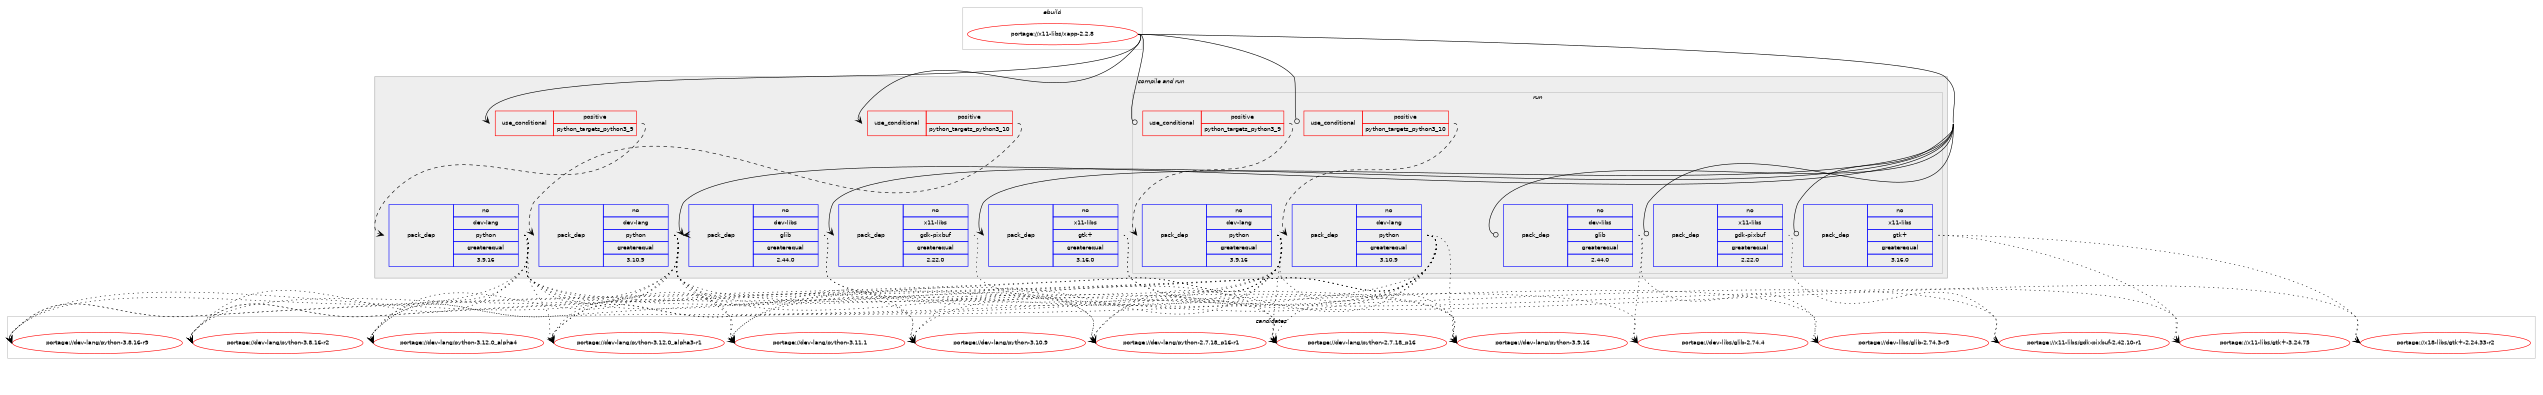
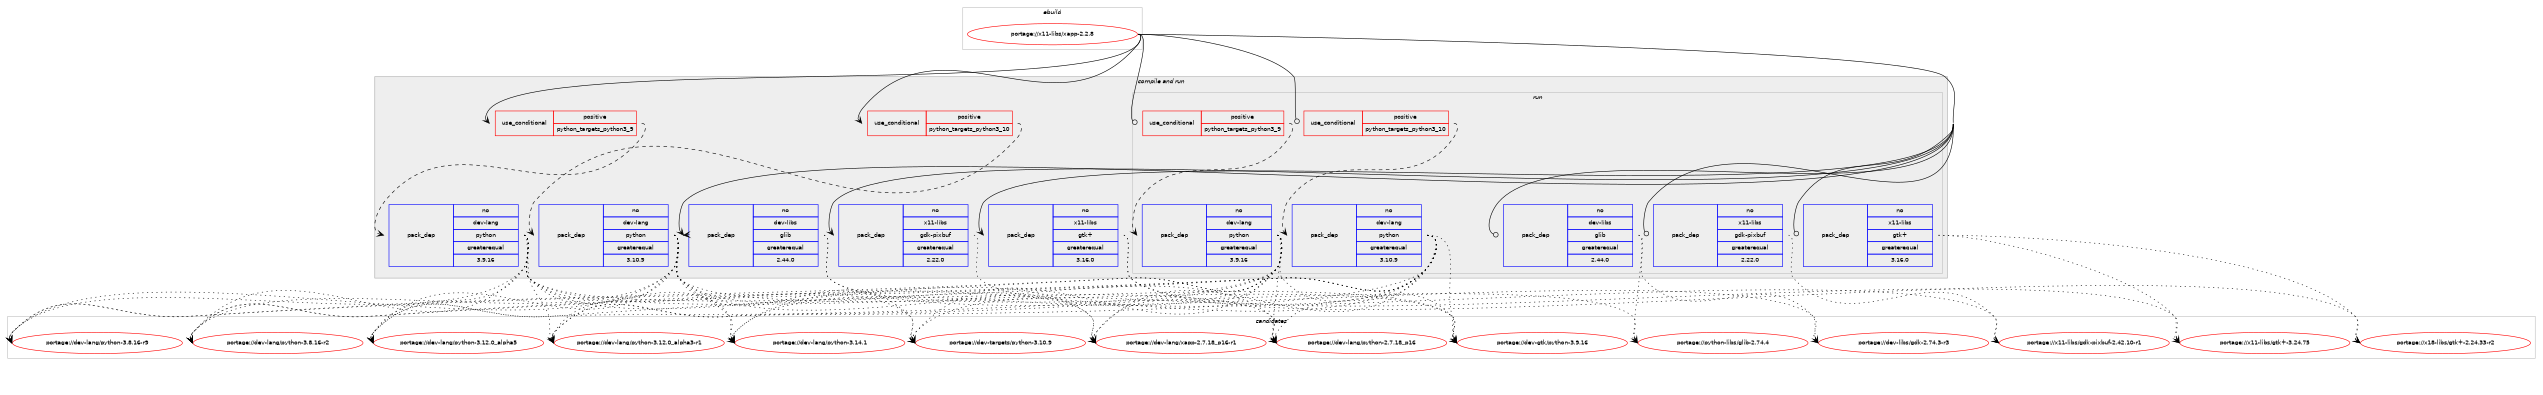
(459, 343) -> (459, 343)
(820, 343) -> (820, 343)
(1001, 343) -> (1001, 343)
(1181, 343) -> (1181, 343)
(1542, 343) -> (1542, 343)
(1723, 343) -> (1723, 343)
(1904, 343) -> (1904, 343)
